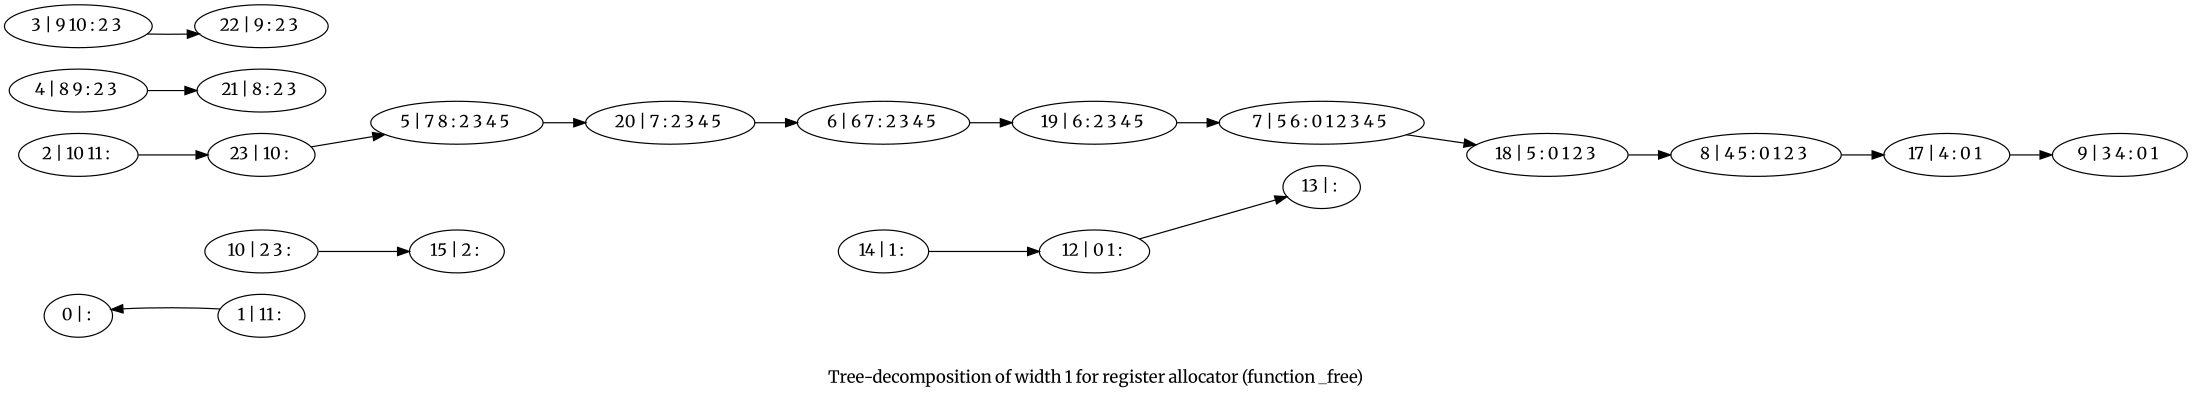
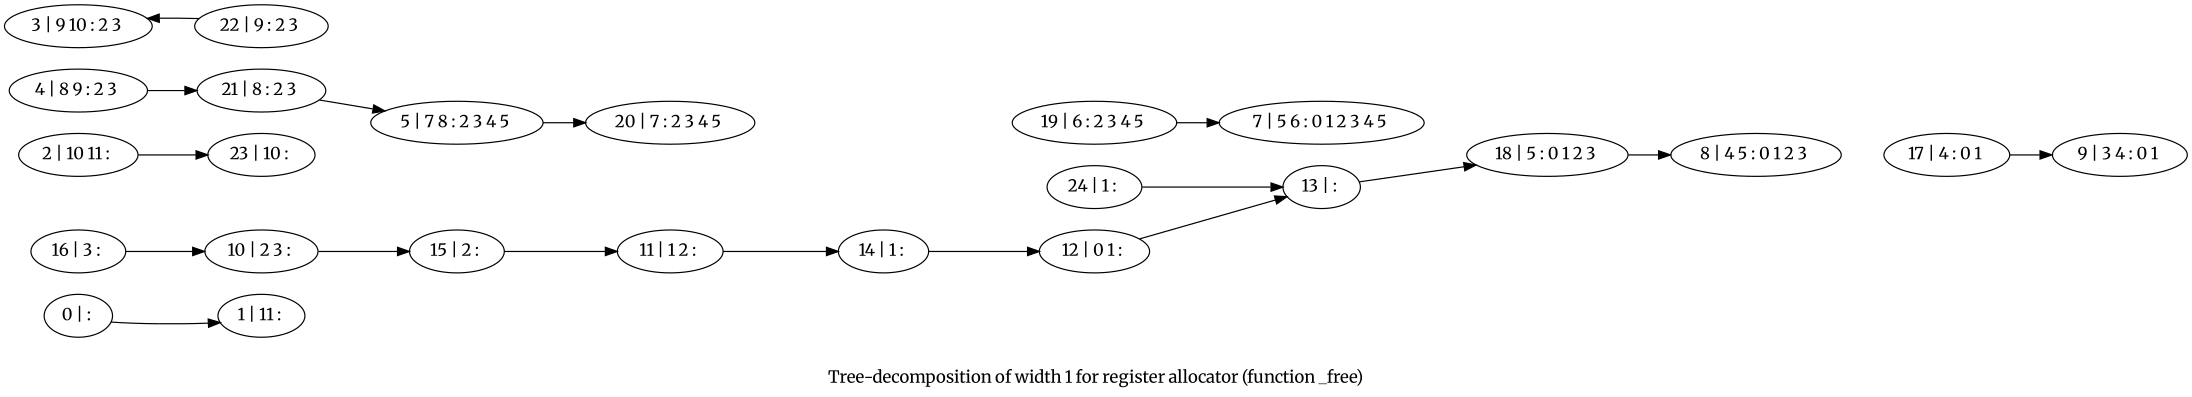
(167, 34) -> (179, 18)
(884, 123) -> none
(1435, 139) -> (1412, 174)
(342, 142) -> (346, 104)
(1857, 155) -> none
none -> (1094, 187)
none -> (78, 251)
none -> (670, 251)
(172, 308) -> (160, 324)
